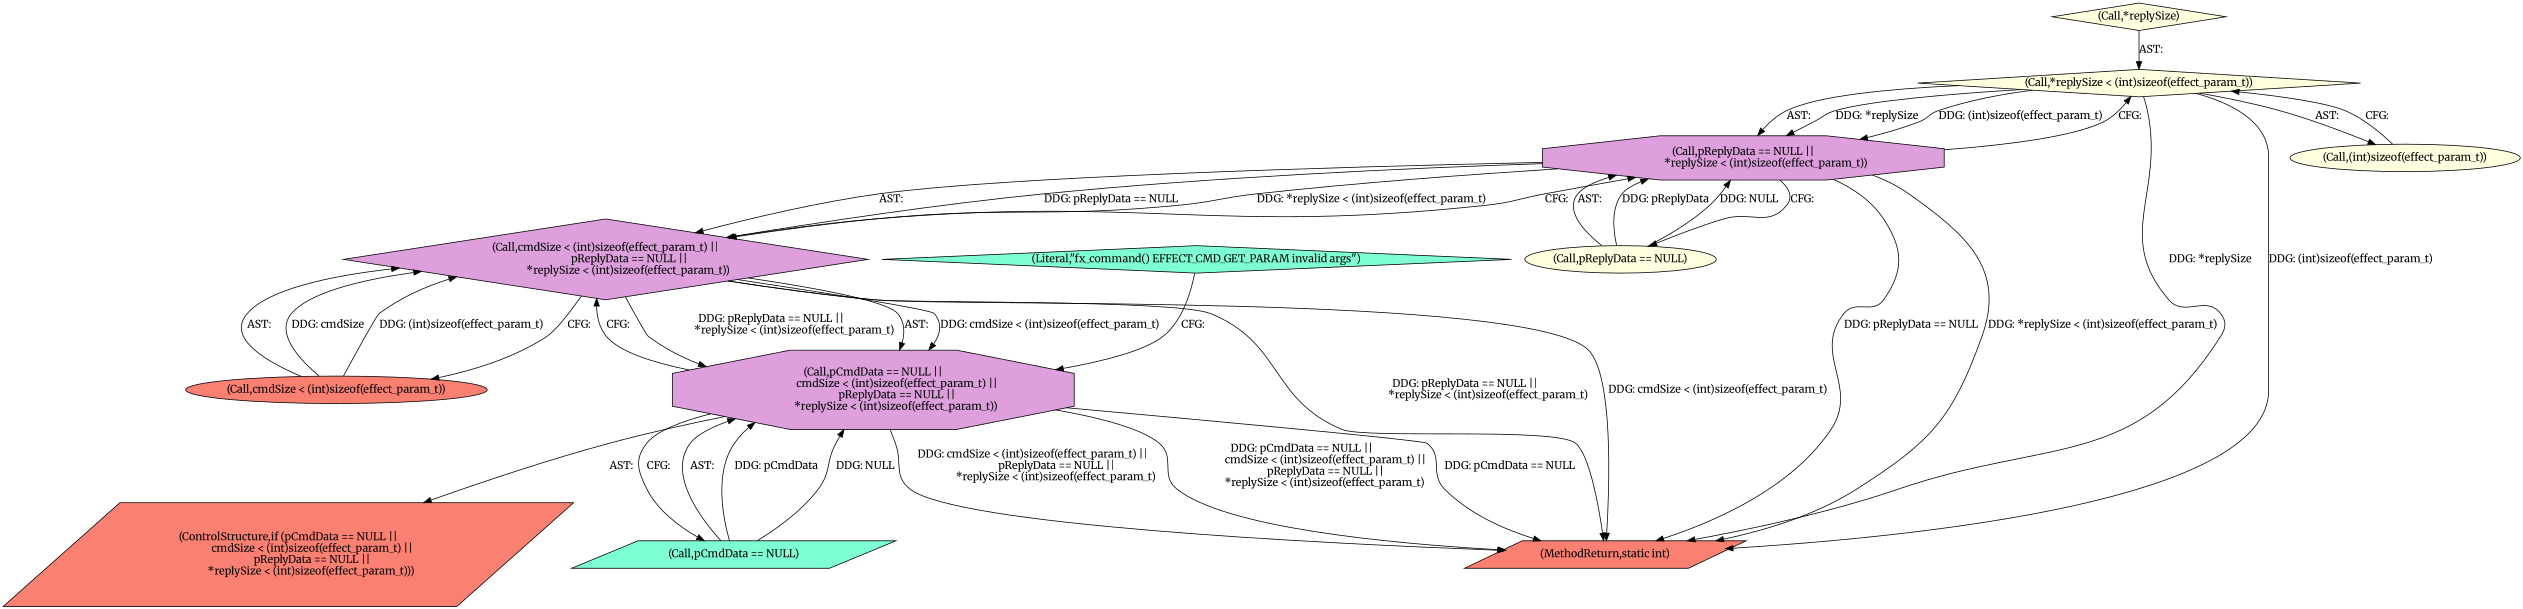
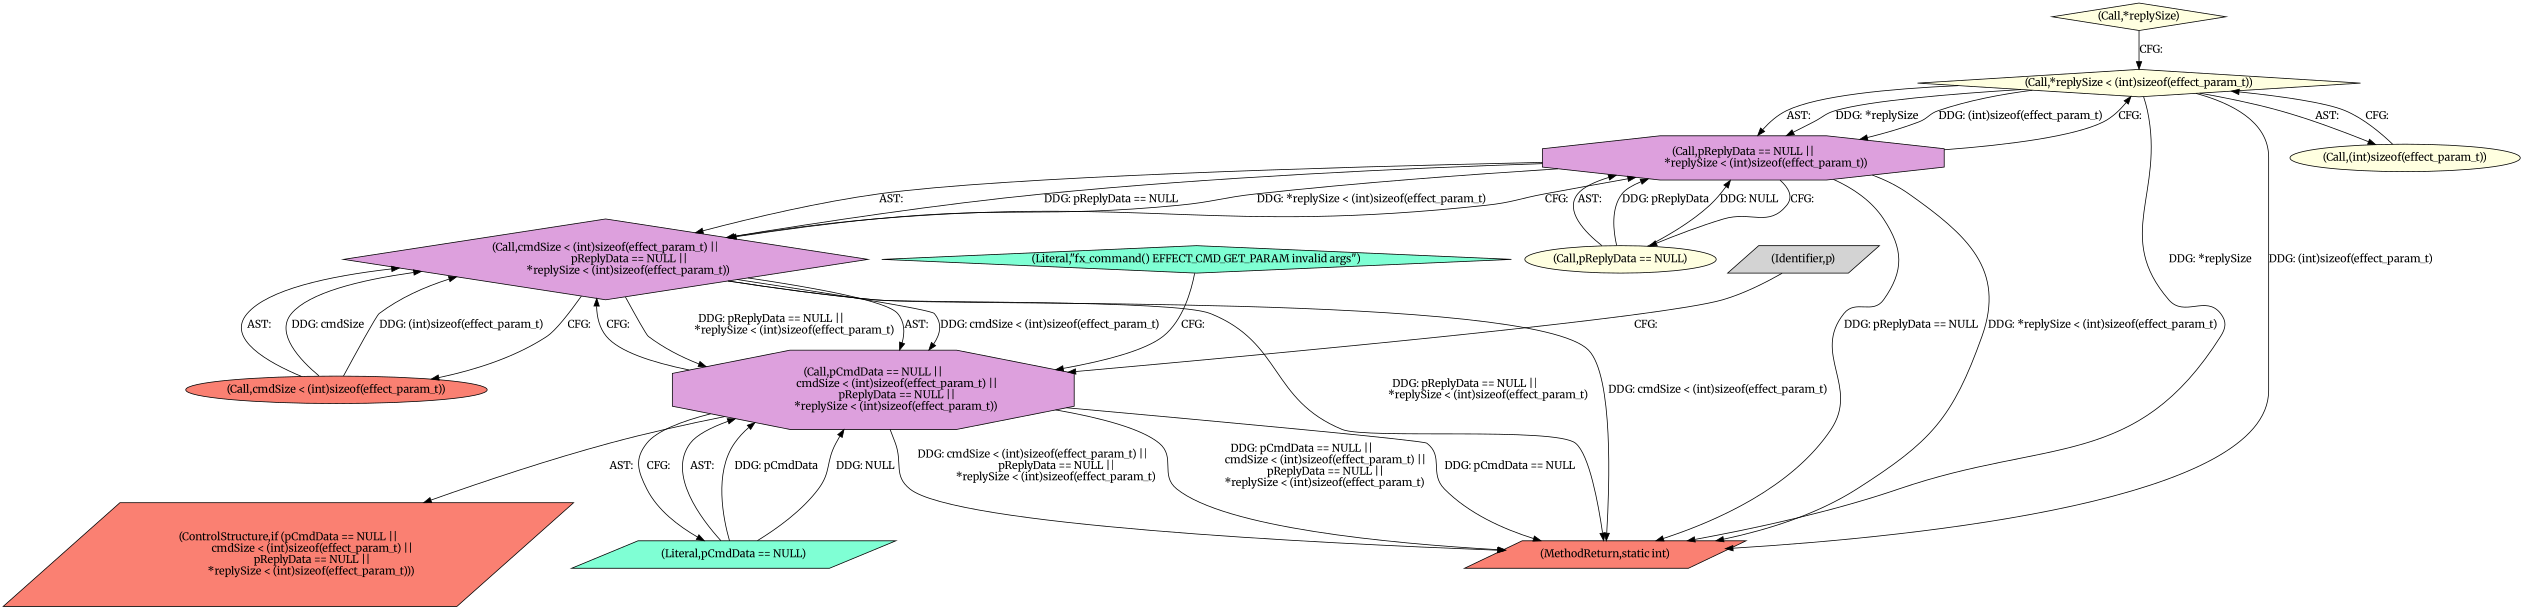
(2152, 50) -> (2152, 50)
none -> (1804, 259)
(734, 555) -> (734, 555)
